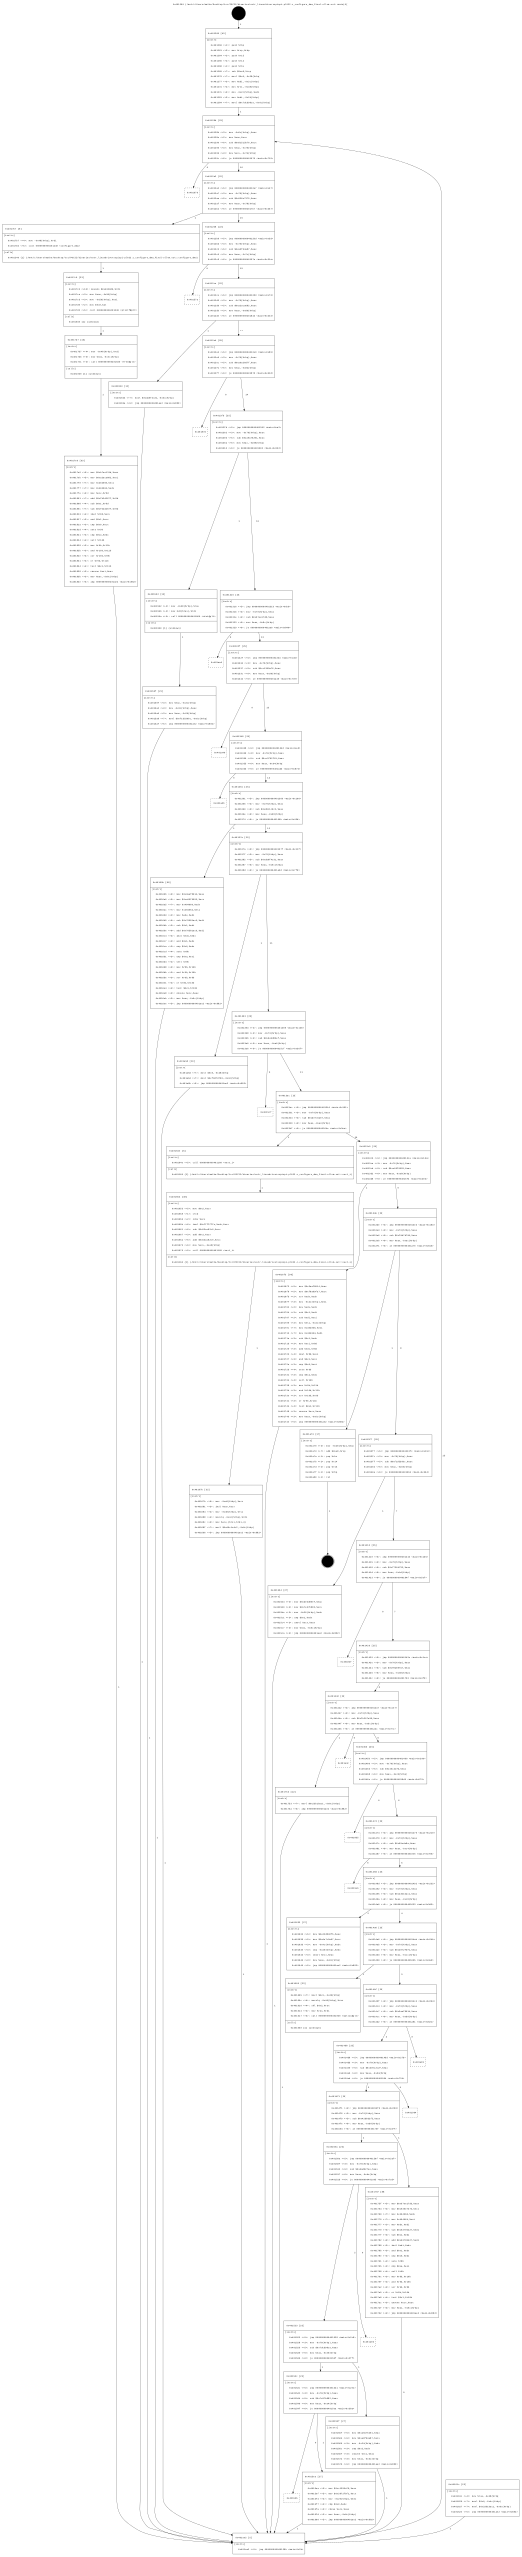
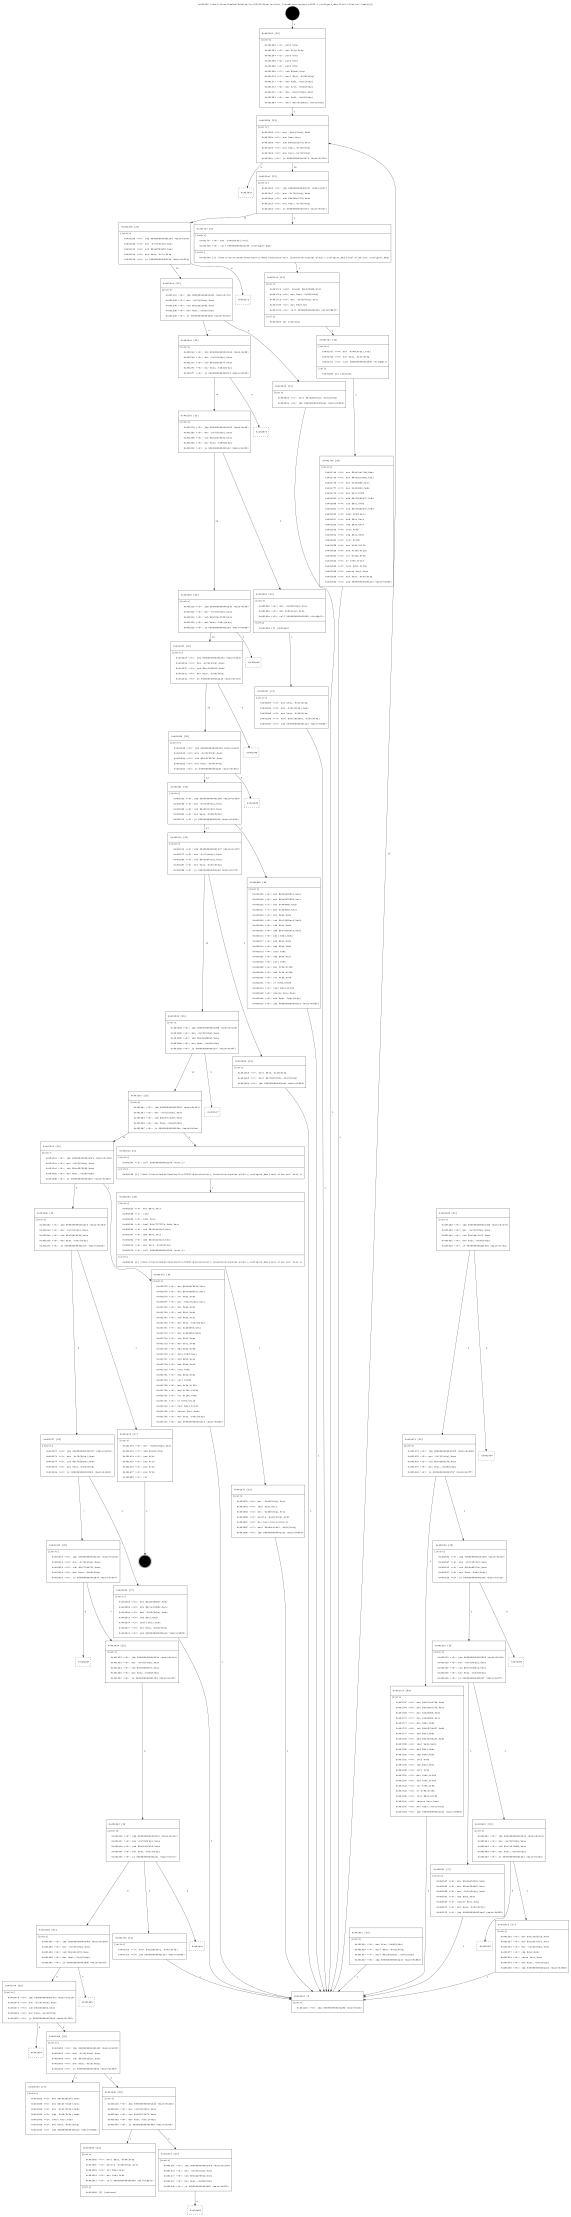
(386, 2033) -> none
